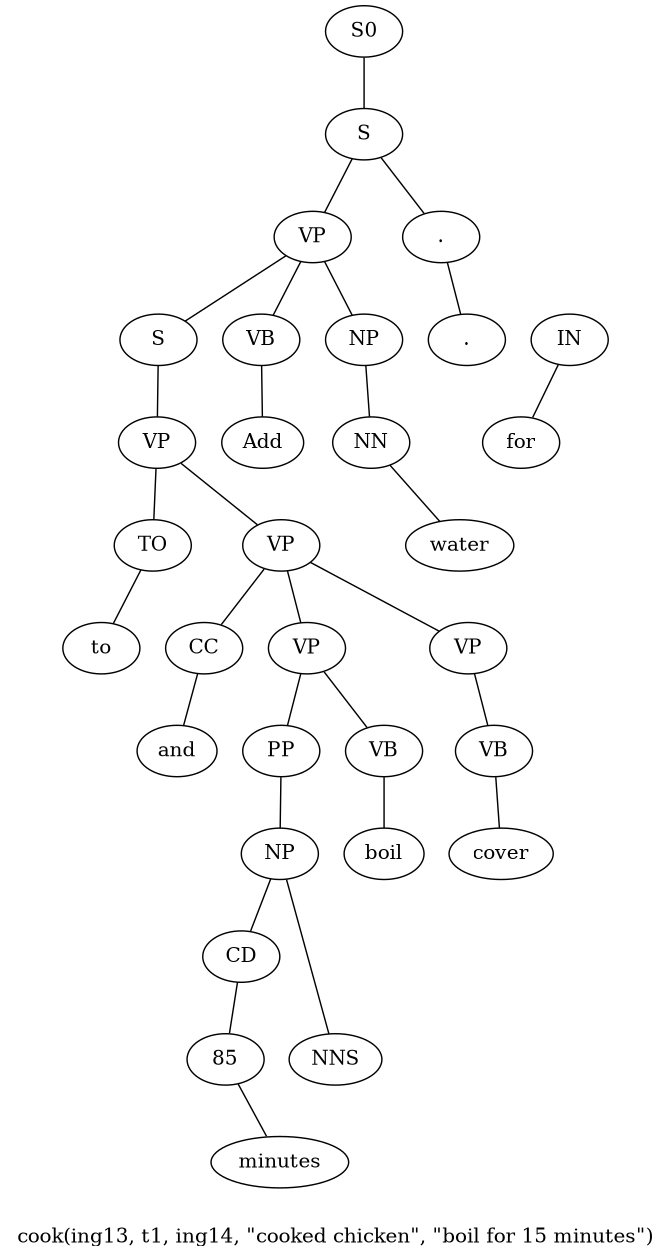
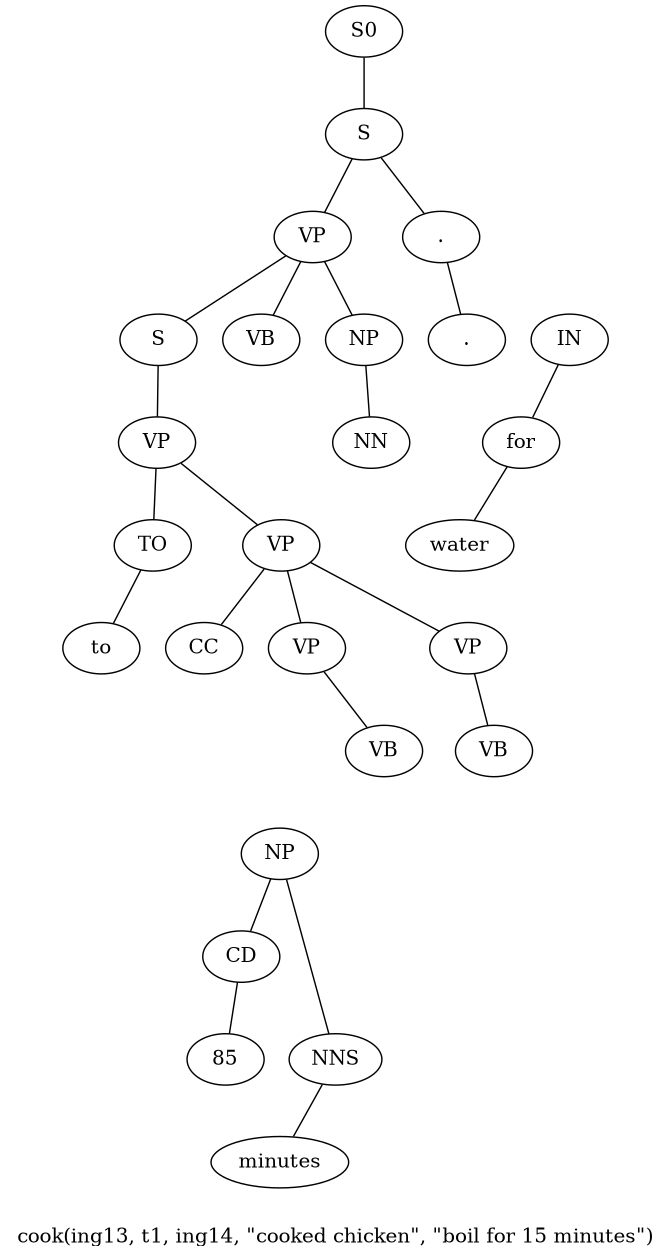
(263, 443) -> none
(415, 493) -> (491, 493)
(177, 751) -> none
(281, 751) -> none
(384, 854) -> none
(501, 854) -> none
(252, 1110) -> (308, 1111)
